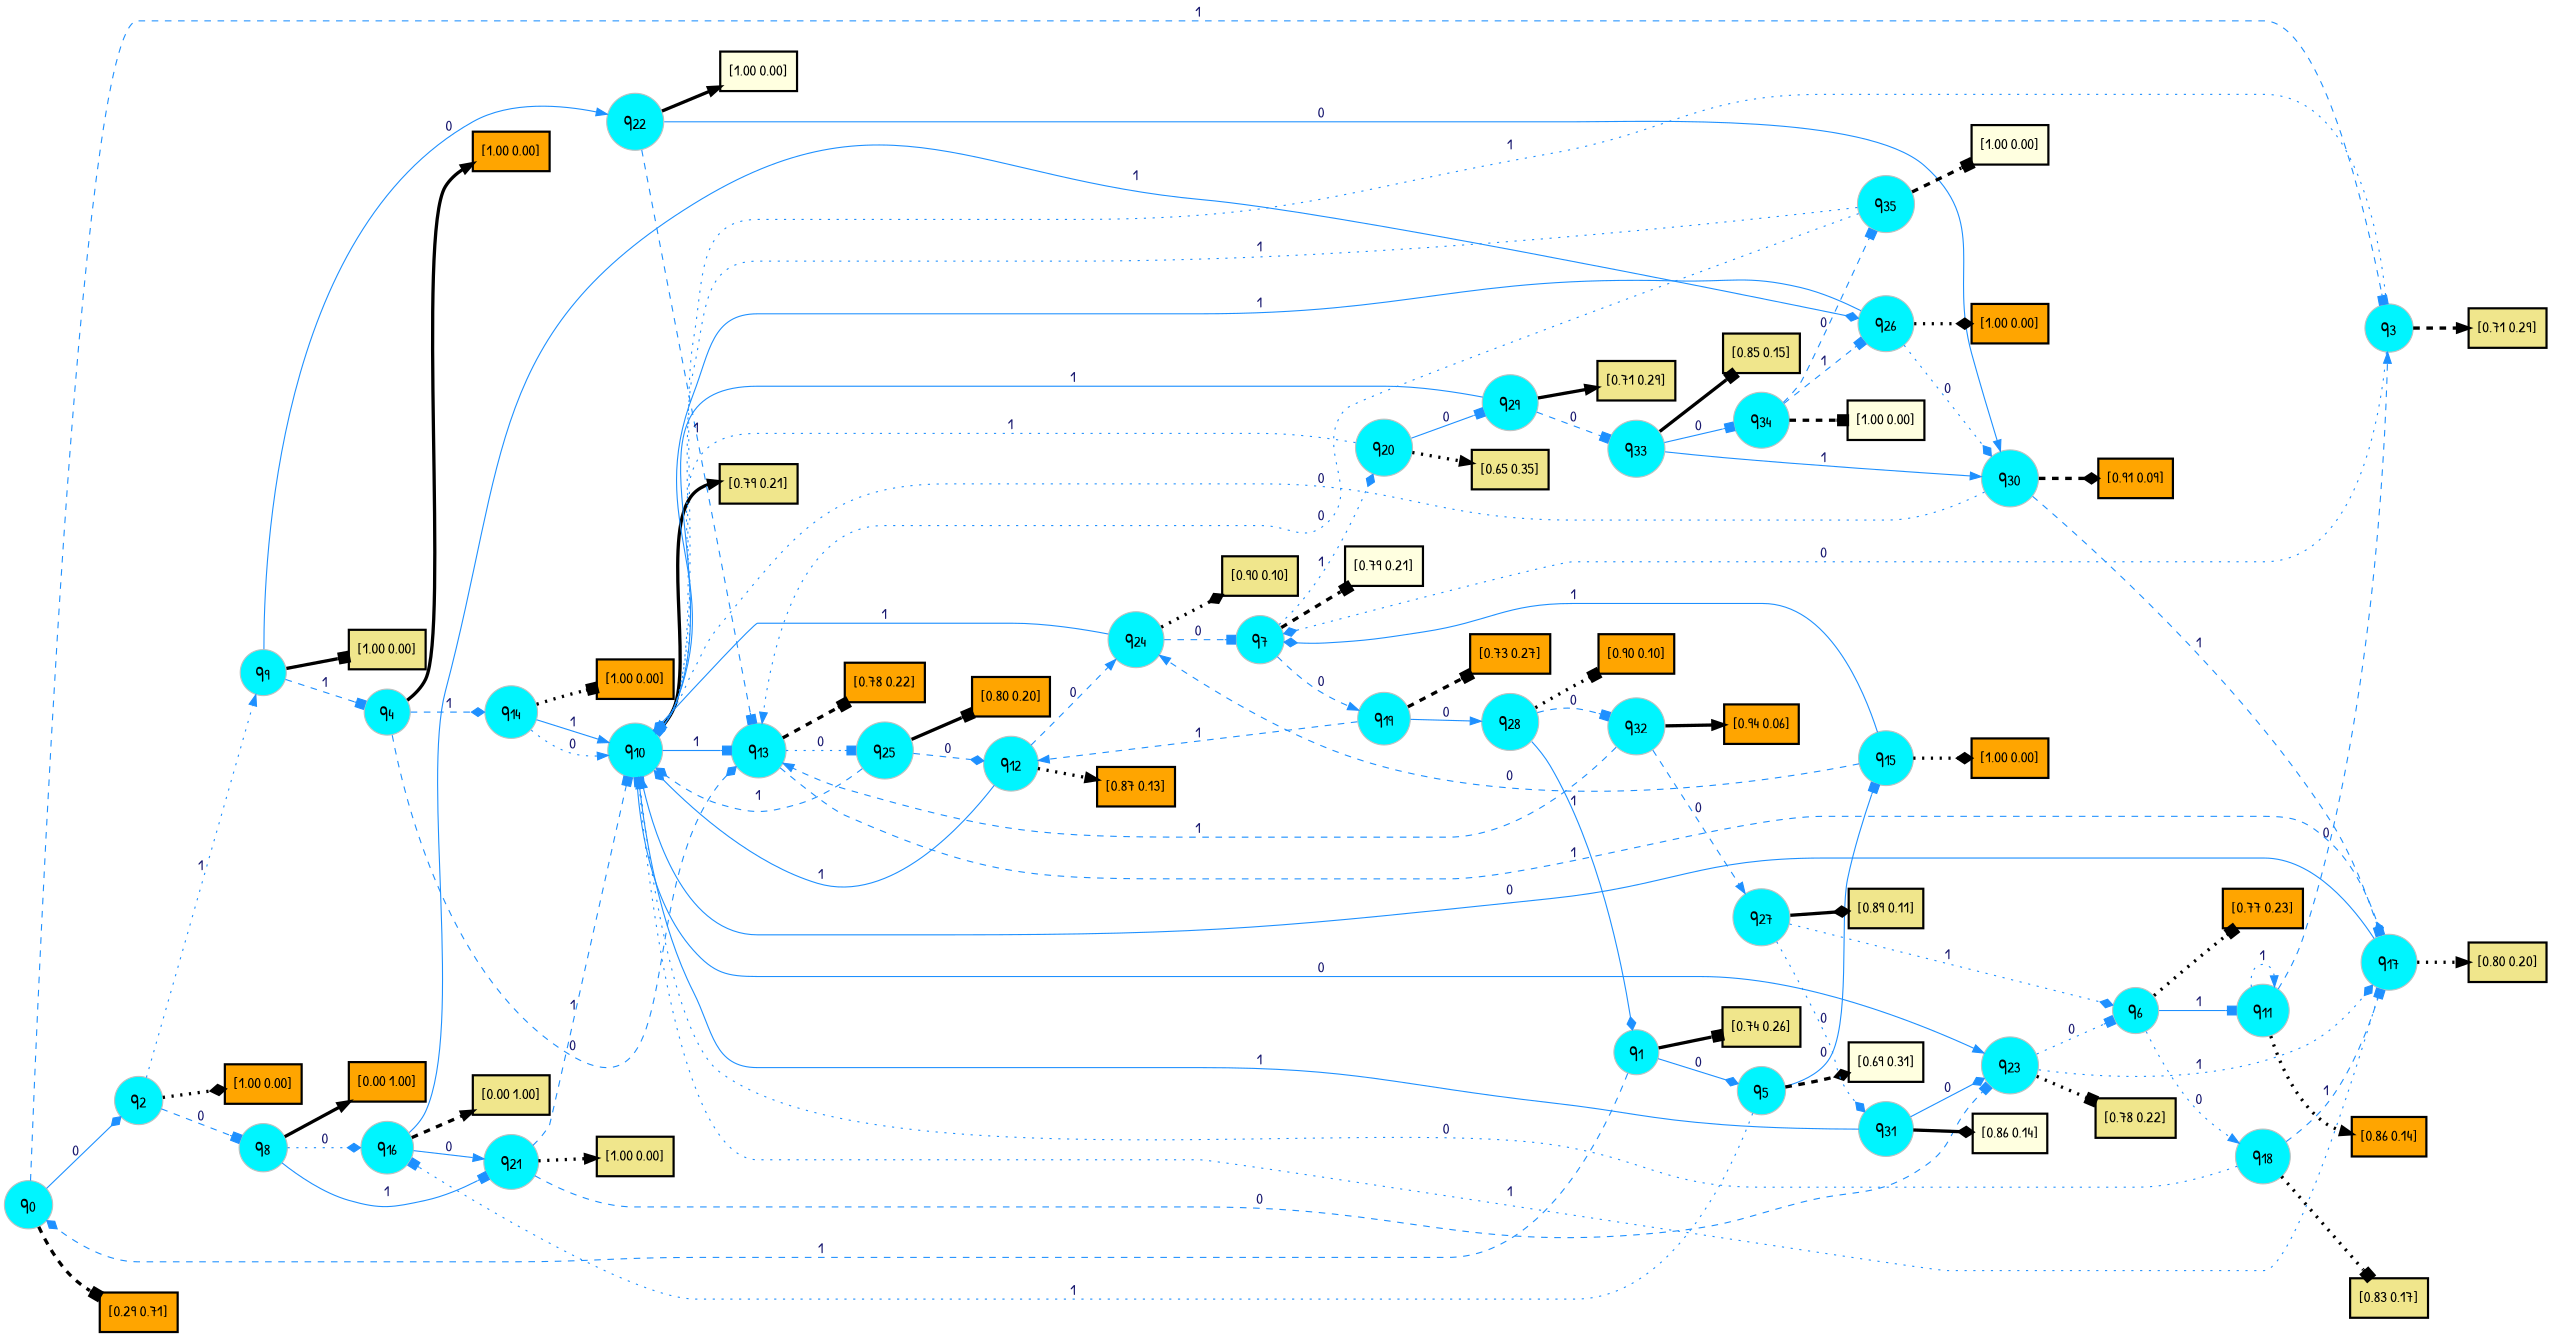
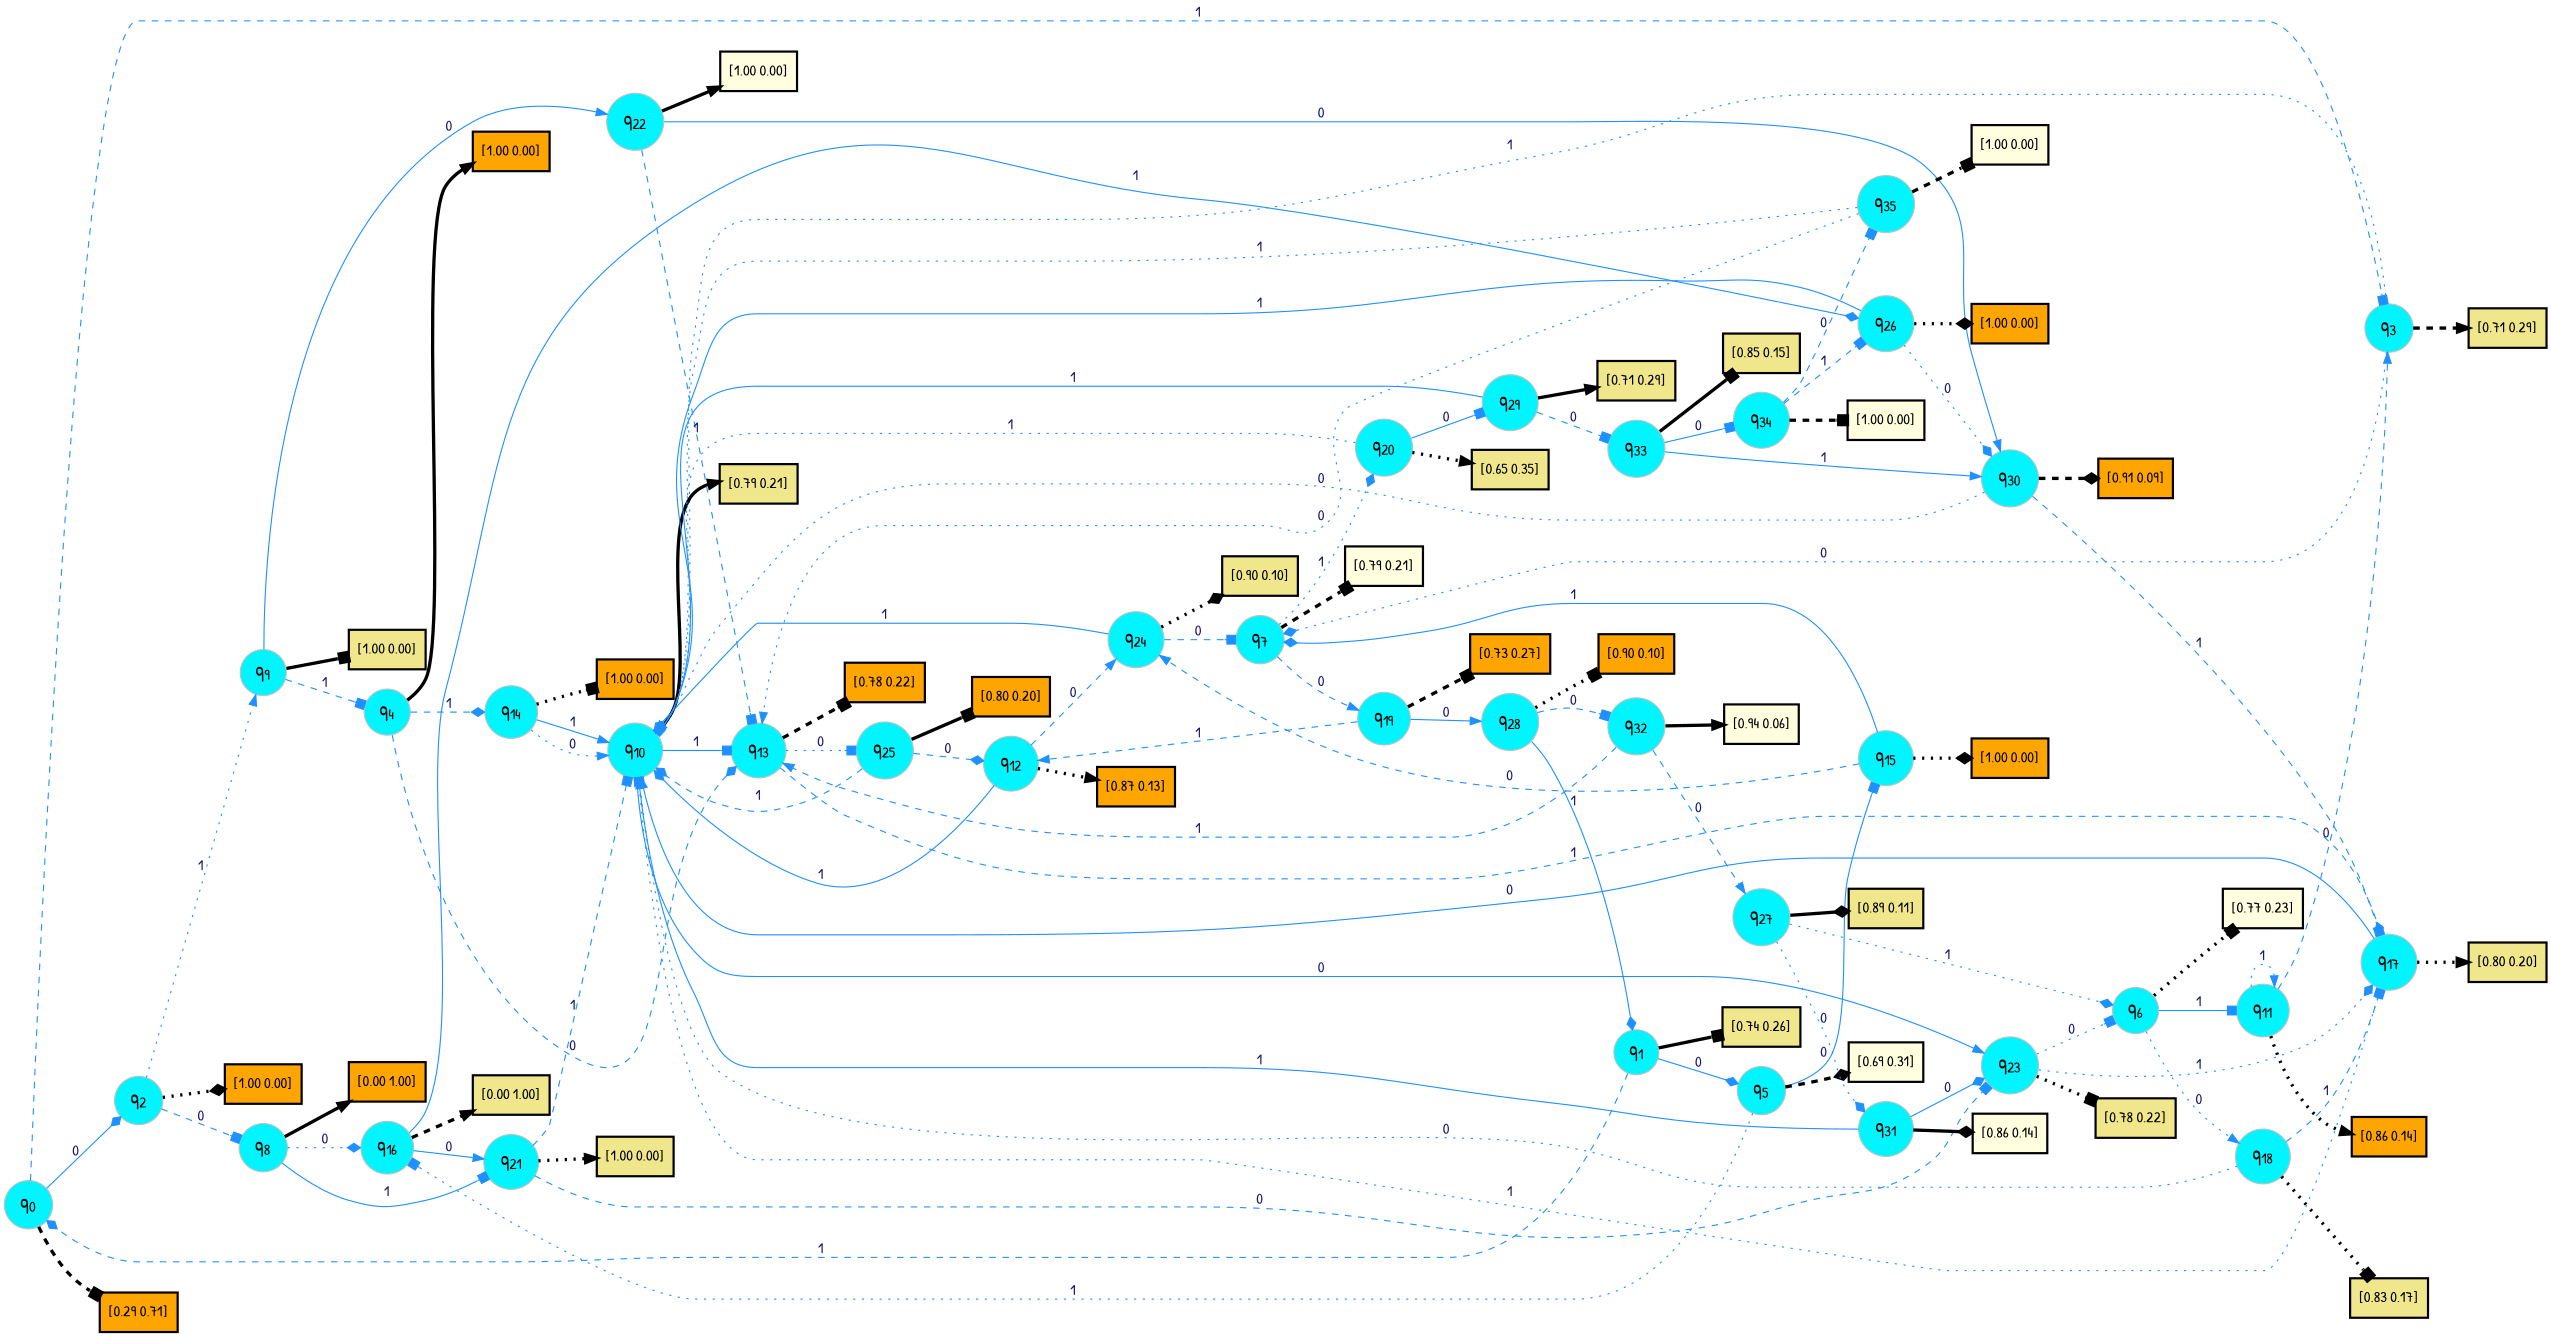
(1761, 724) -> (1761, 724)
(2263, 909) -> (2263, 909)
